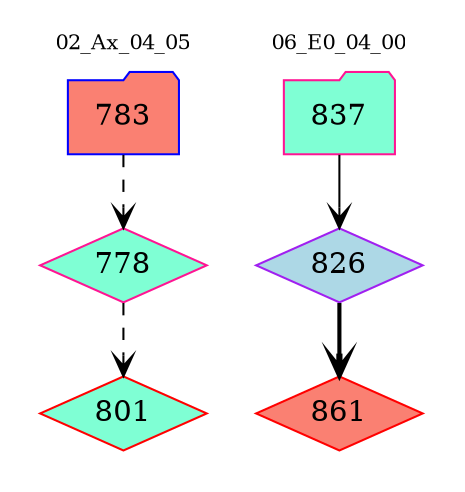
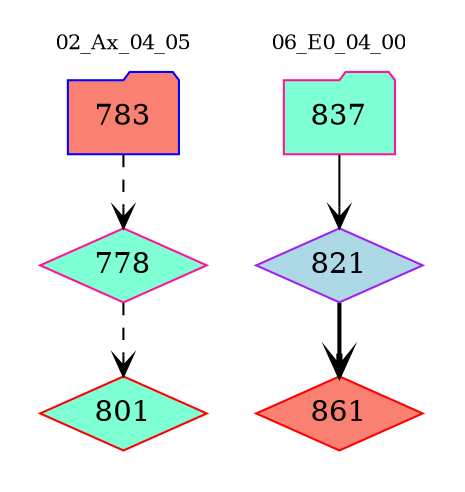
(339, 265) -> (339, 265)
